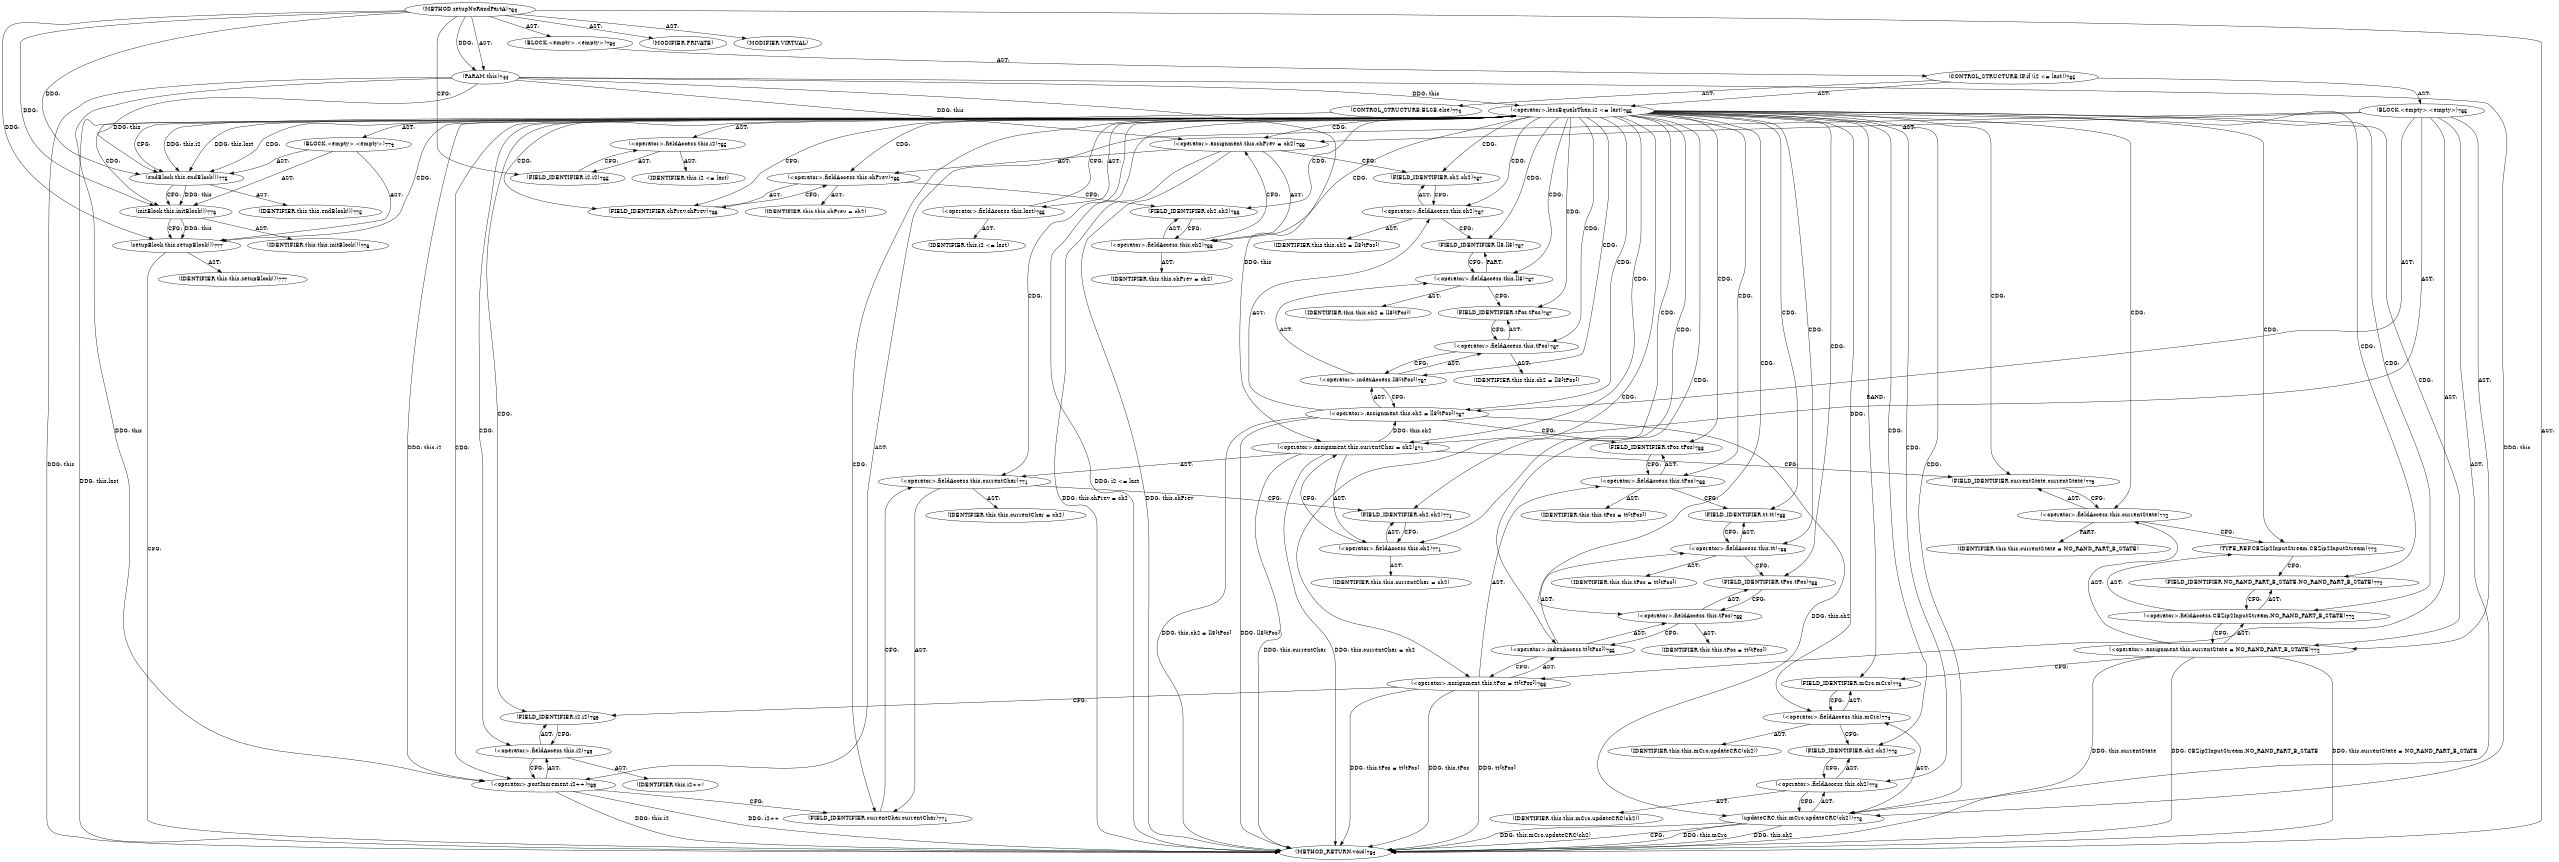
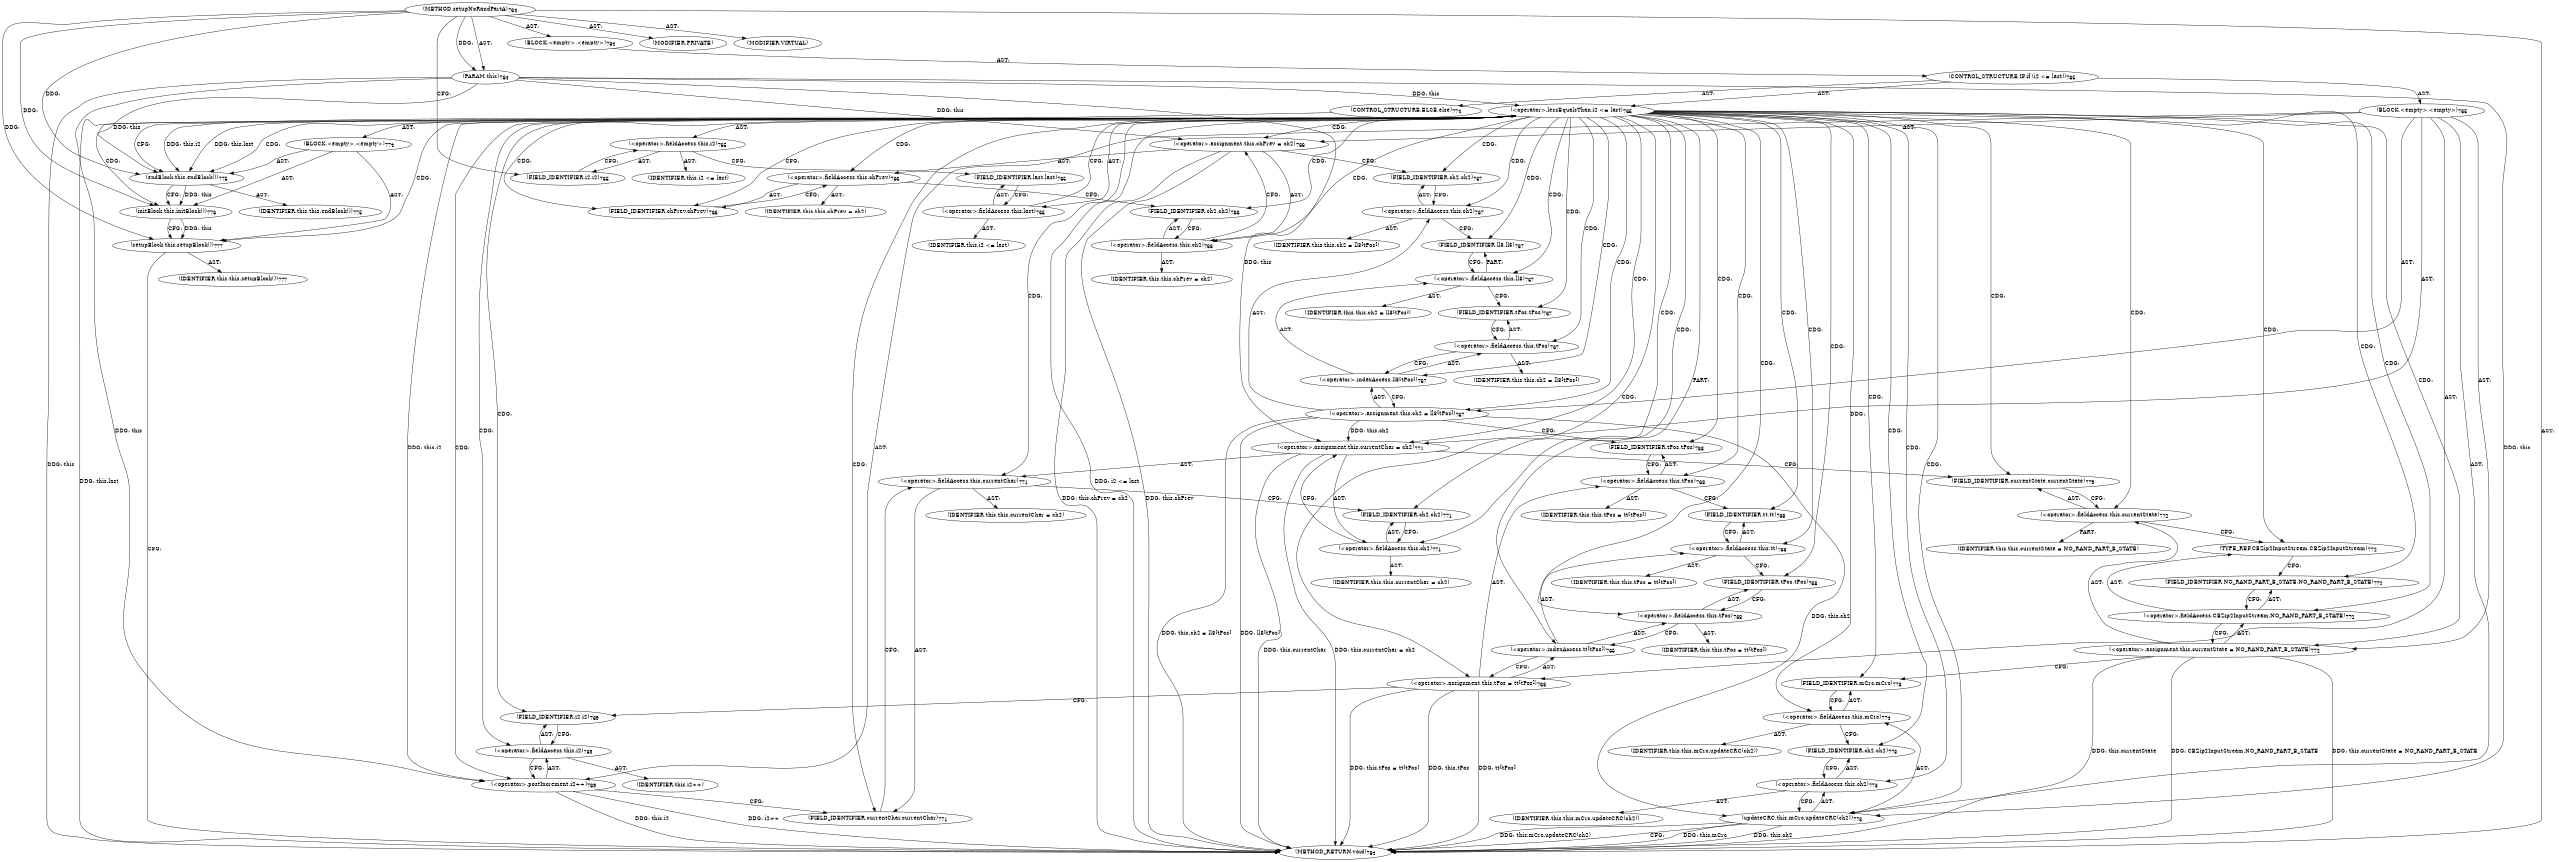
(504, 77) -> (504, 77)
none -> (1020, 178)
(318, 246) -> none
(1702, 381) -> (1702, 381)
(1877, 397) -> (1877, 397)
(1388, 435) -> (1351, 427)
(1419, 447) -> (1419, 447)
